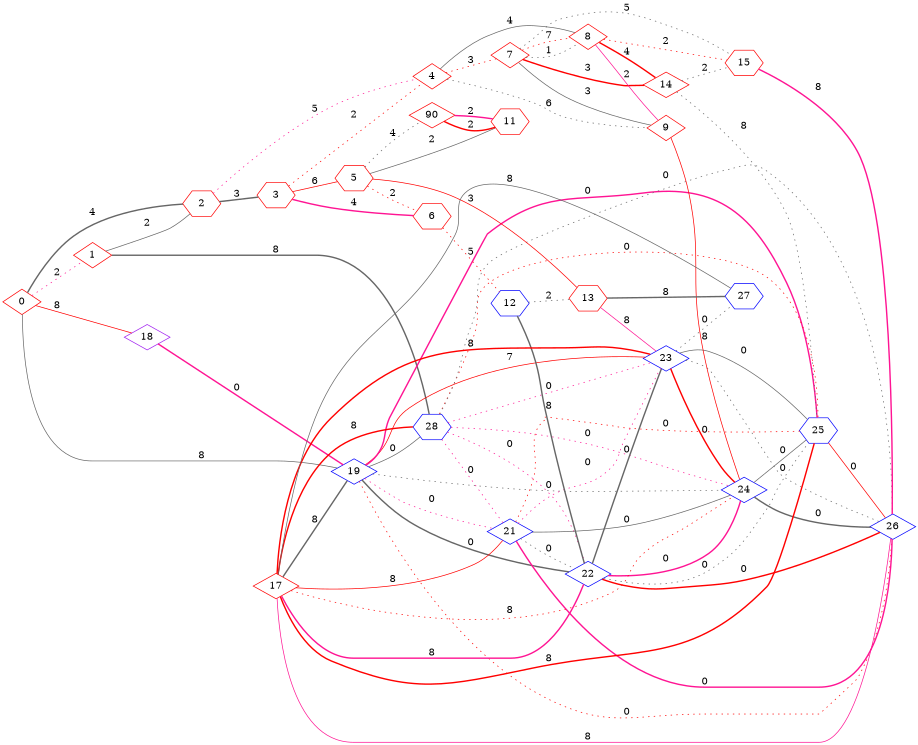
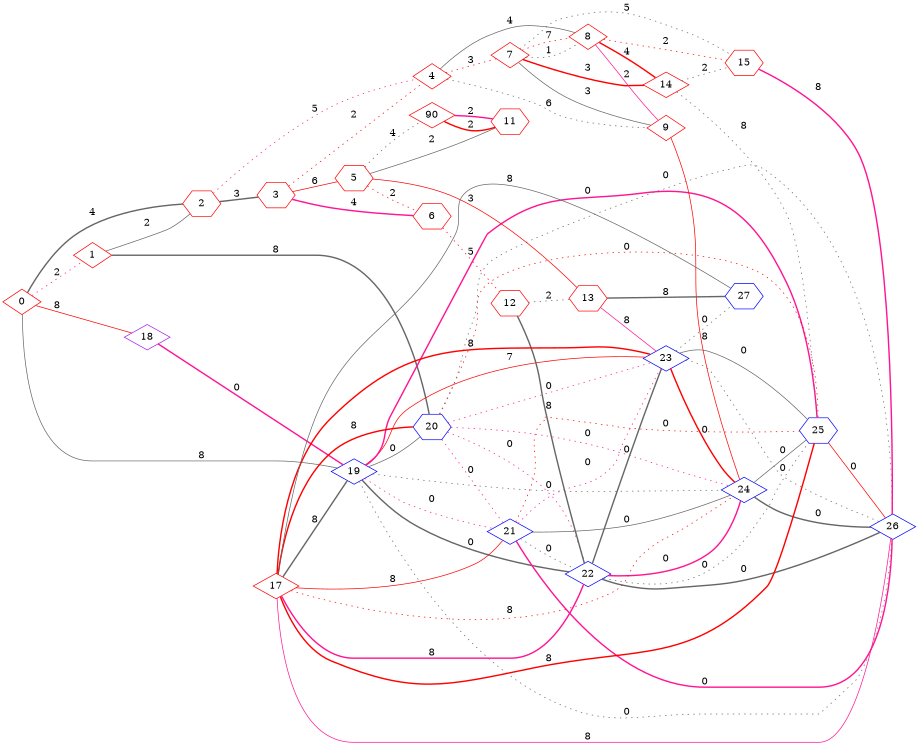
(510, 303) -> (510, 303)
(432, 427) -> (432, 427)
(744, 580) -> (744, 580)
(634, 718) -> (634, 718)
